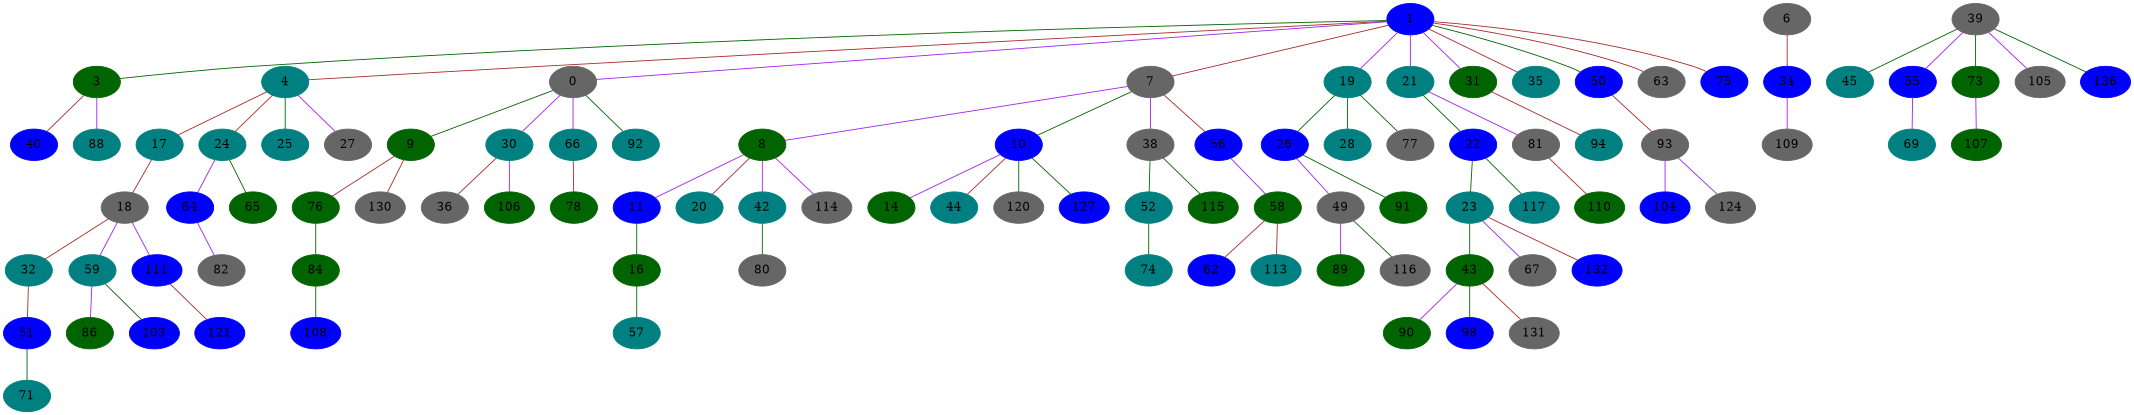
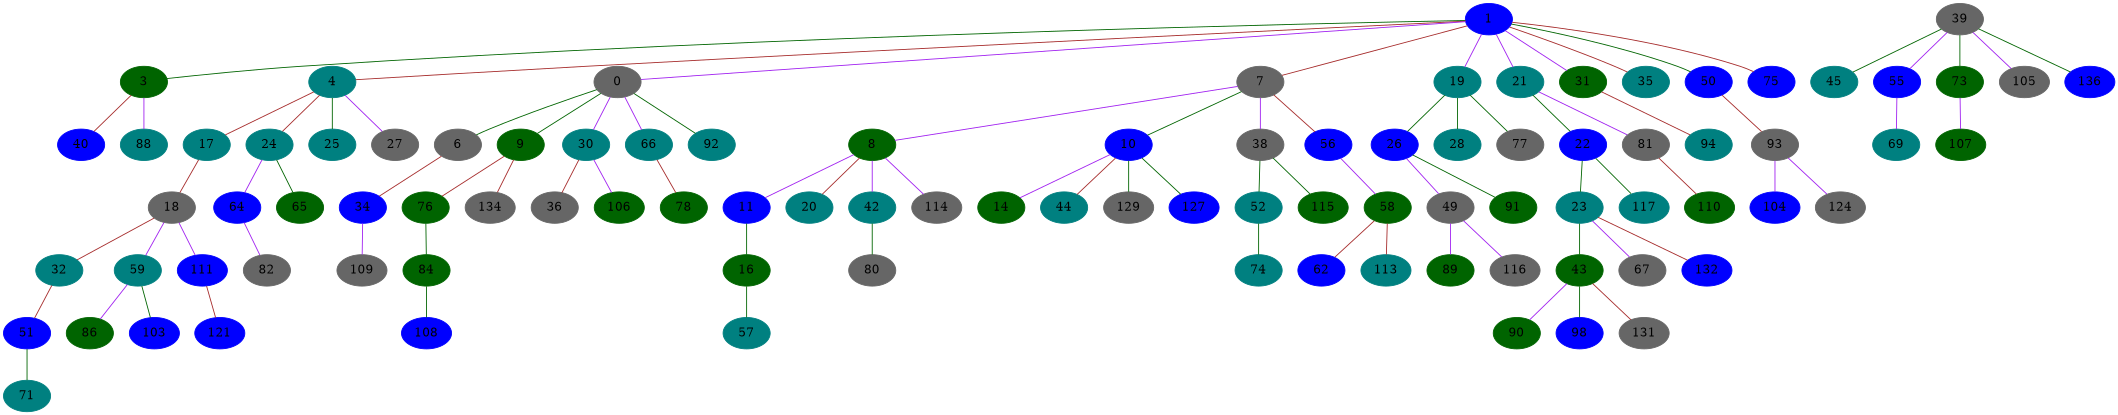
(1662, 82) -> none
none -> (536, 111)
(380, 208) -> (490, 208)
(1019, 208) -> (1129, 208)
(1373, 239) -> (1483, 239)
